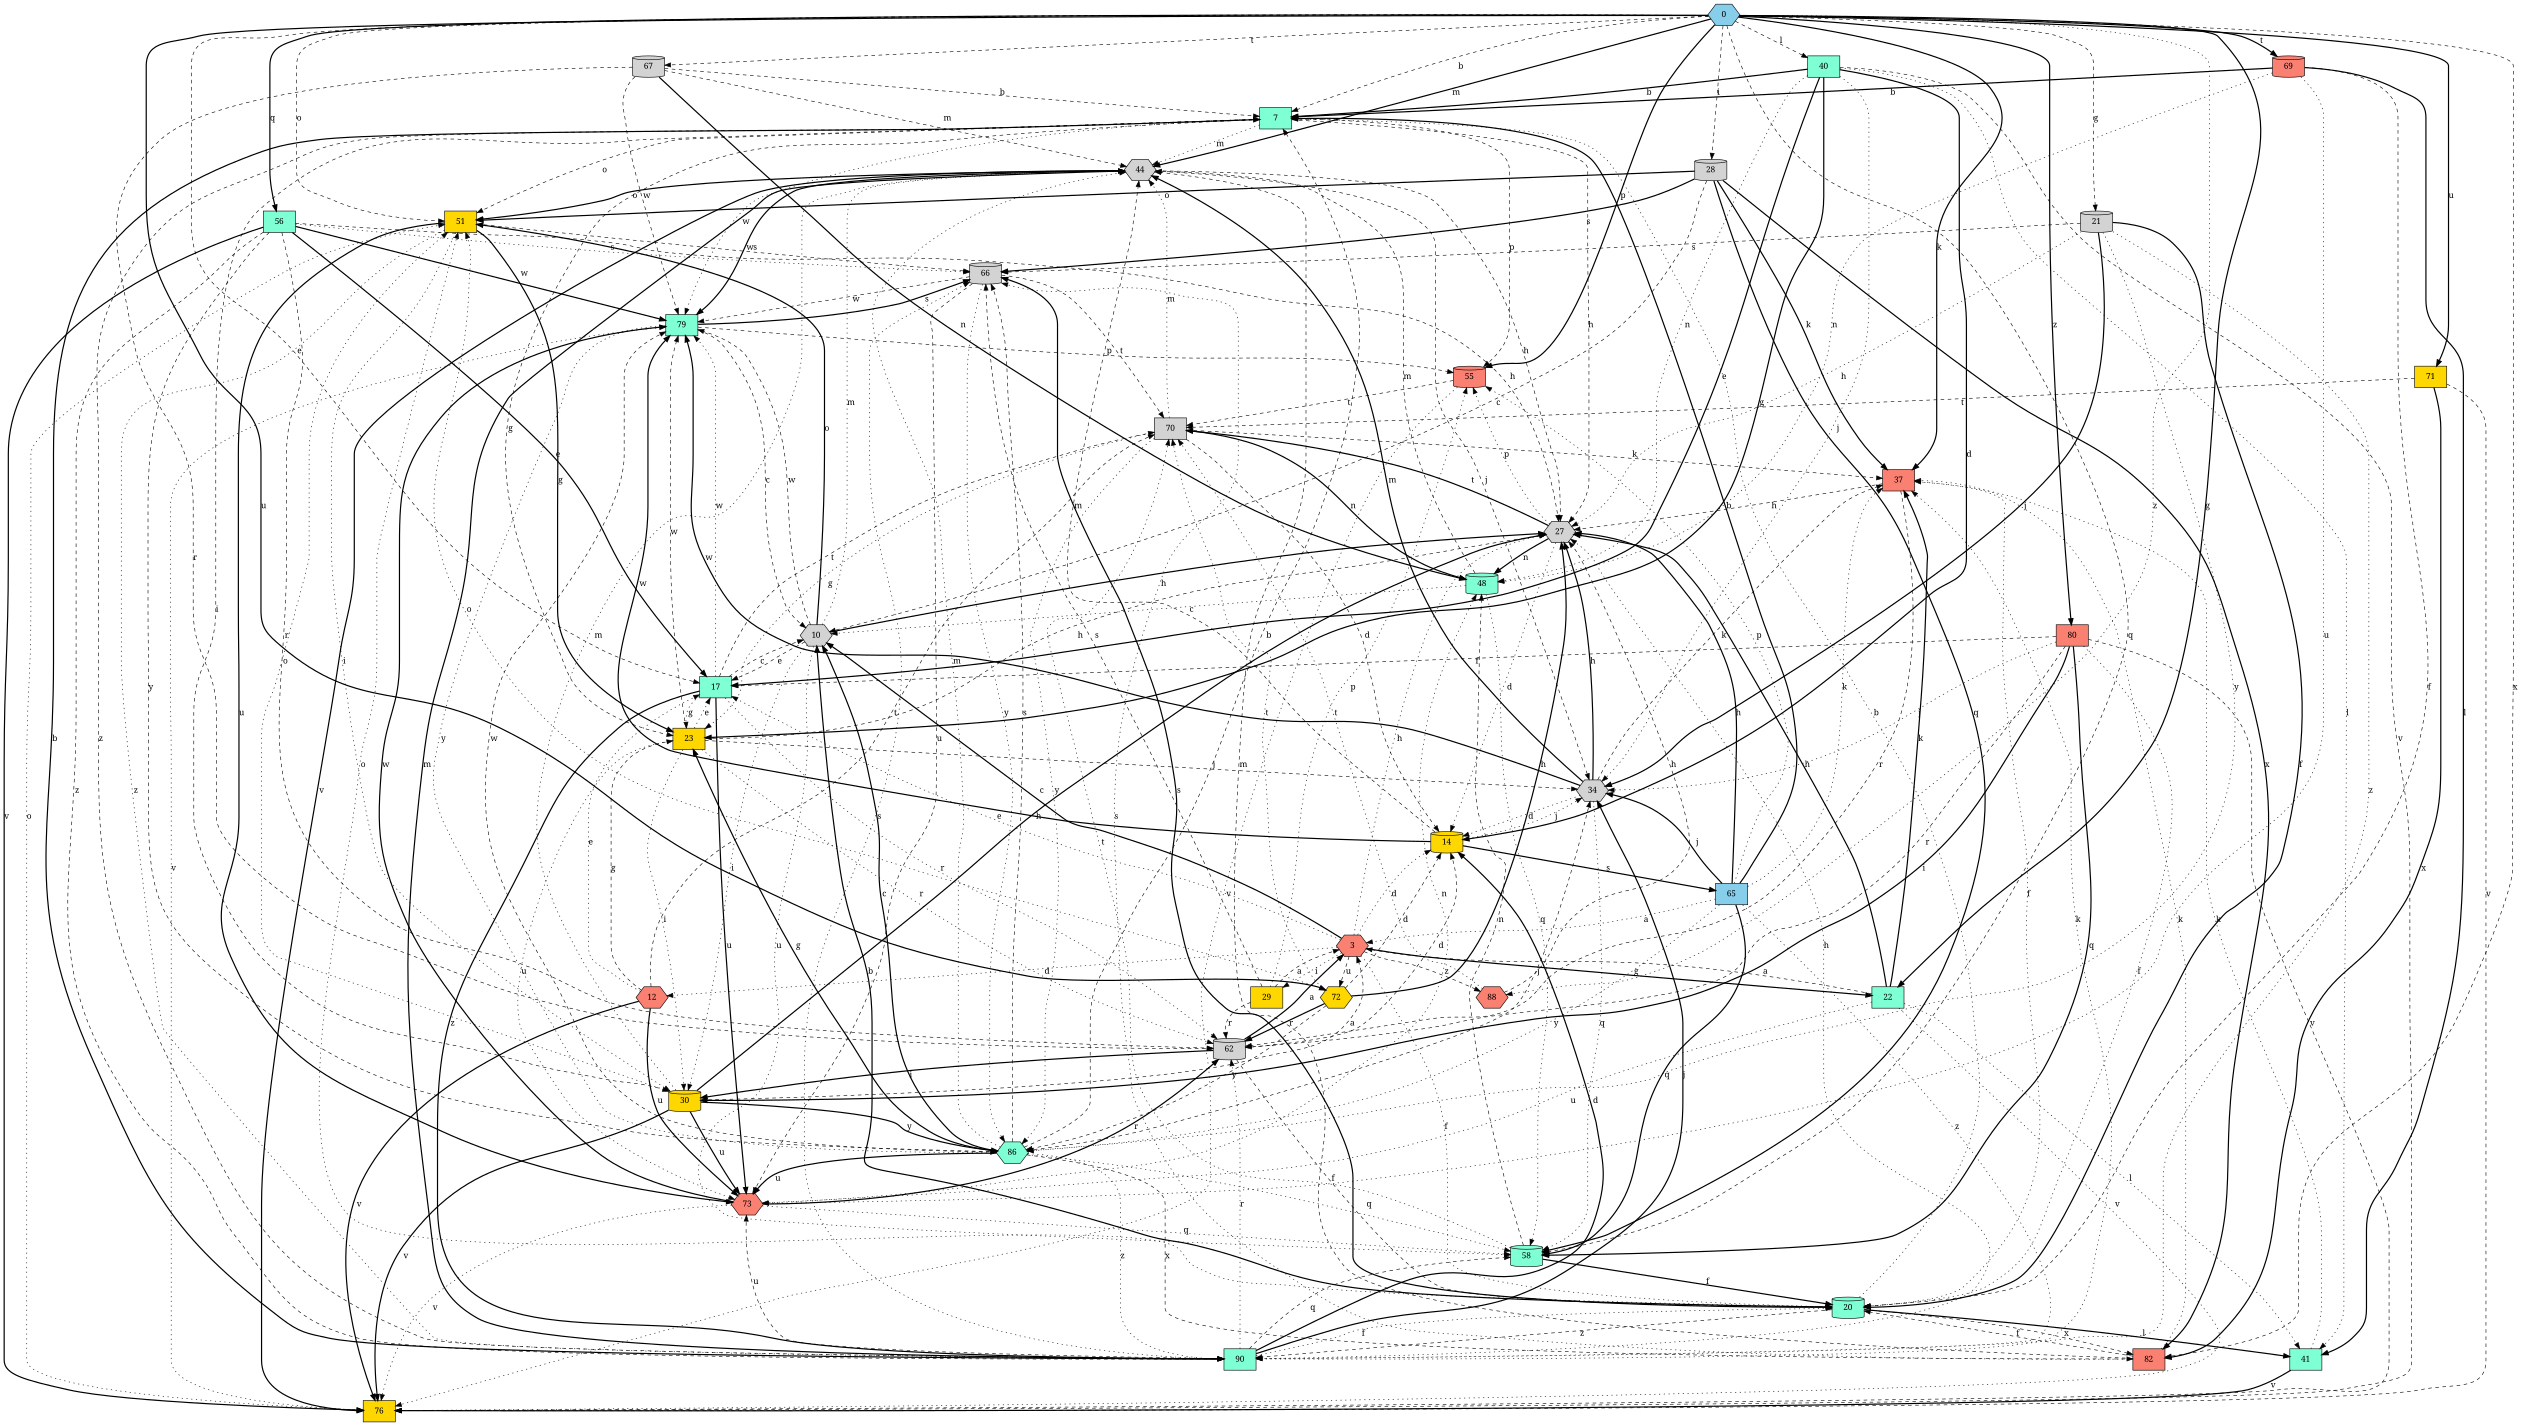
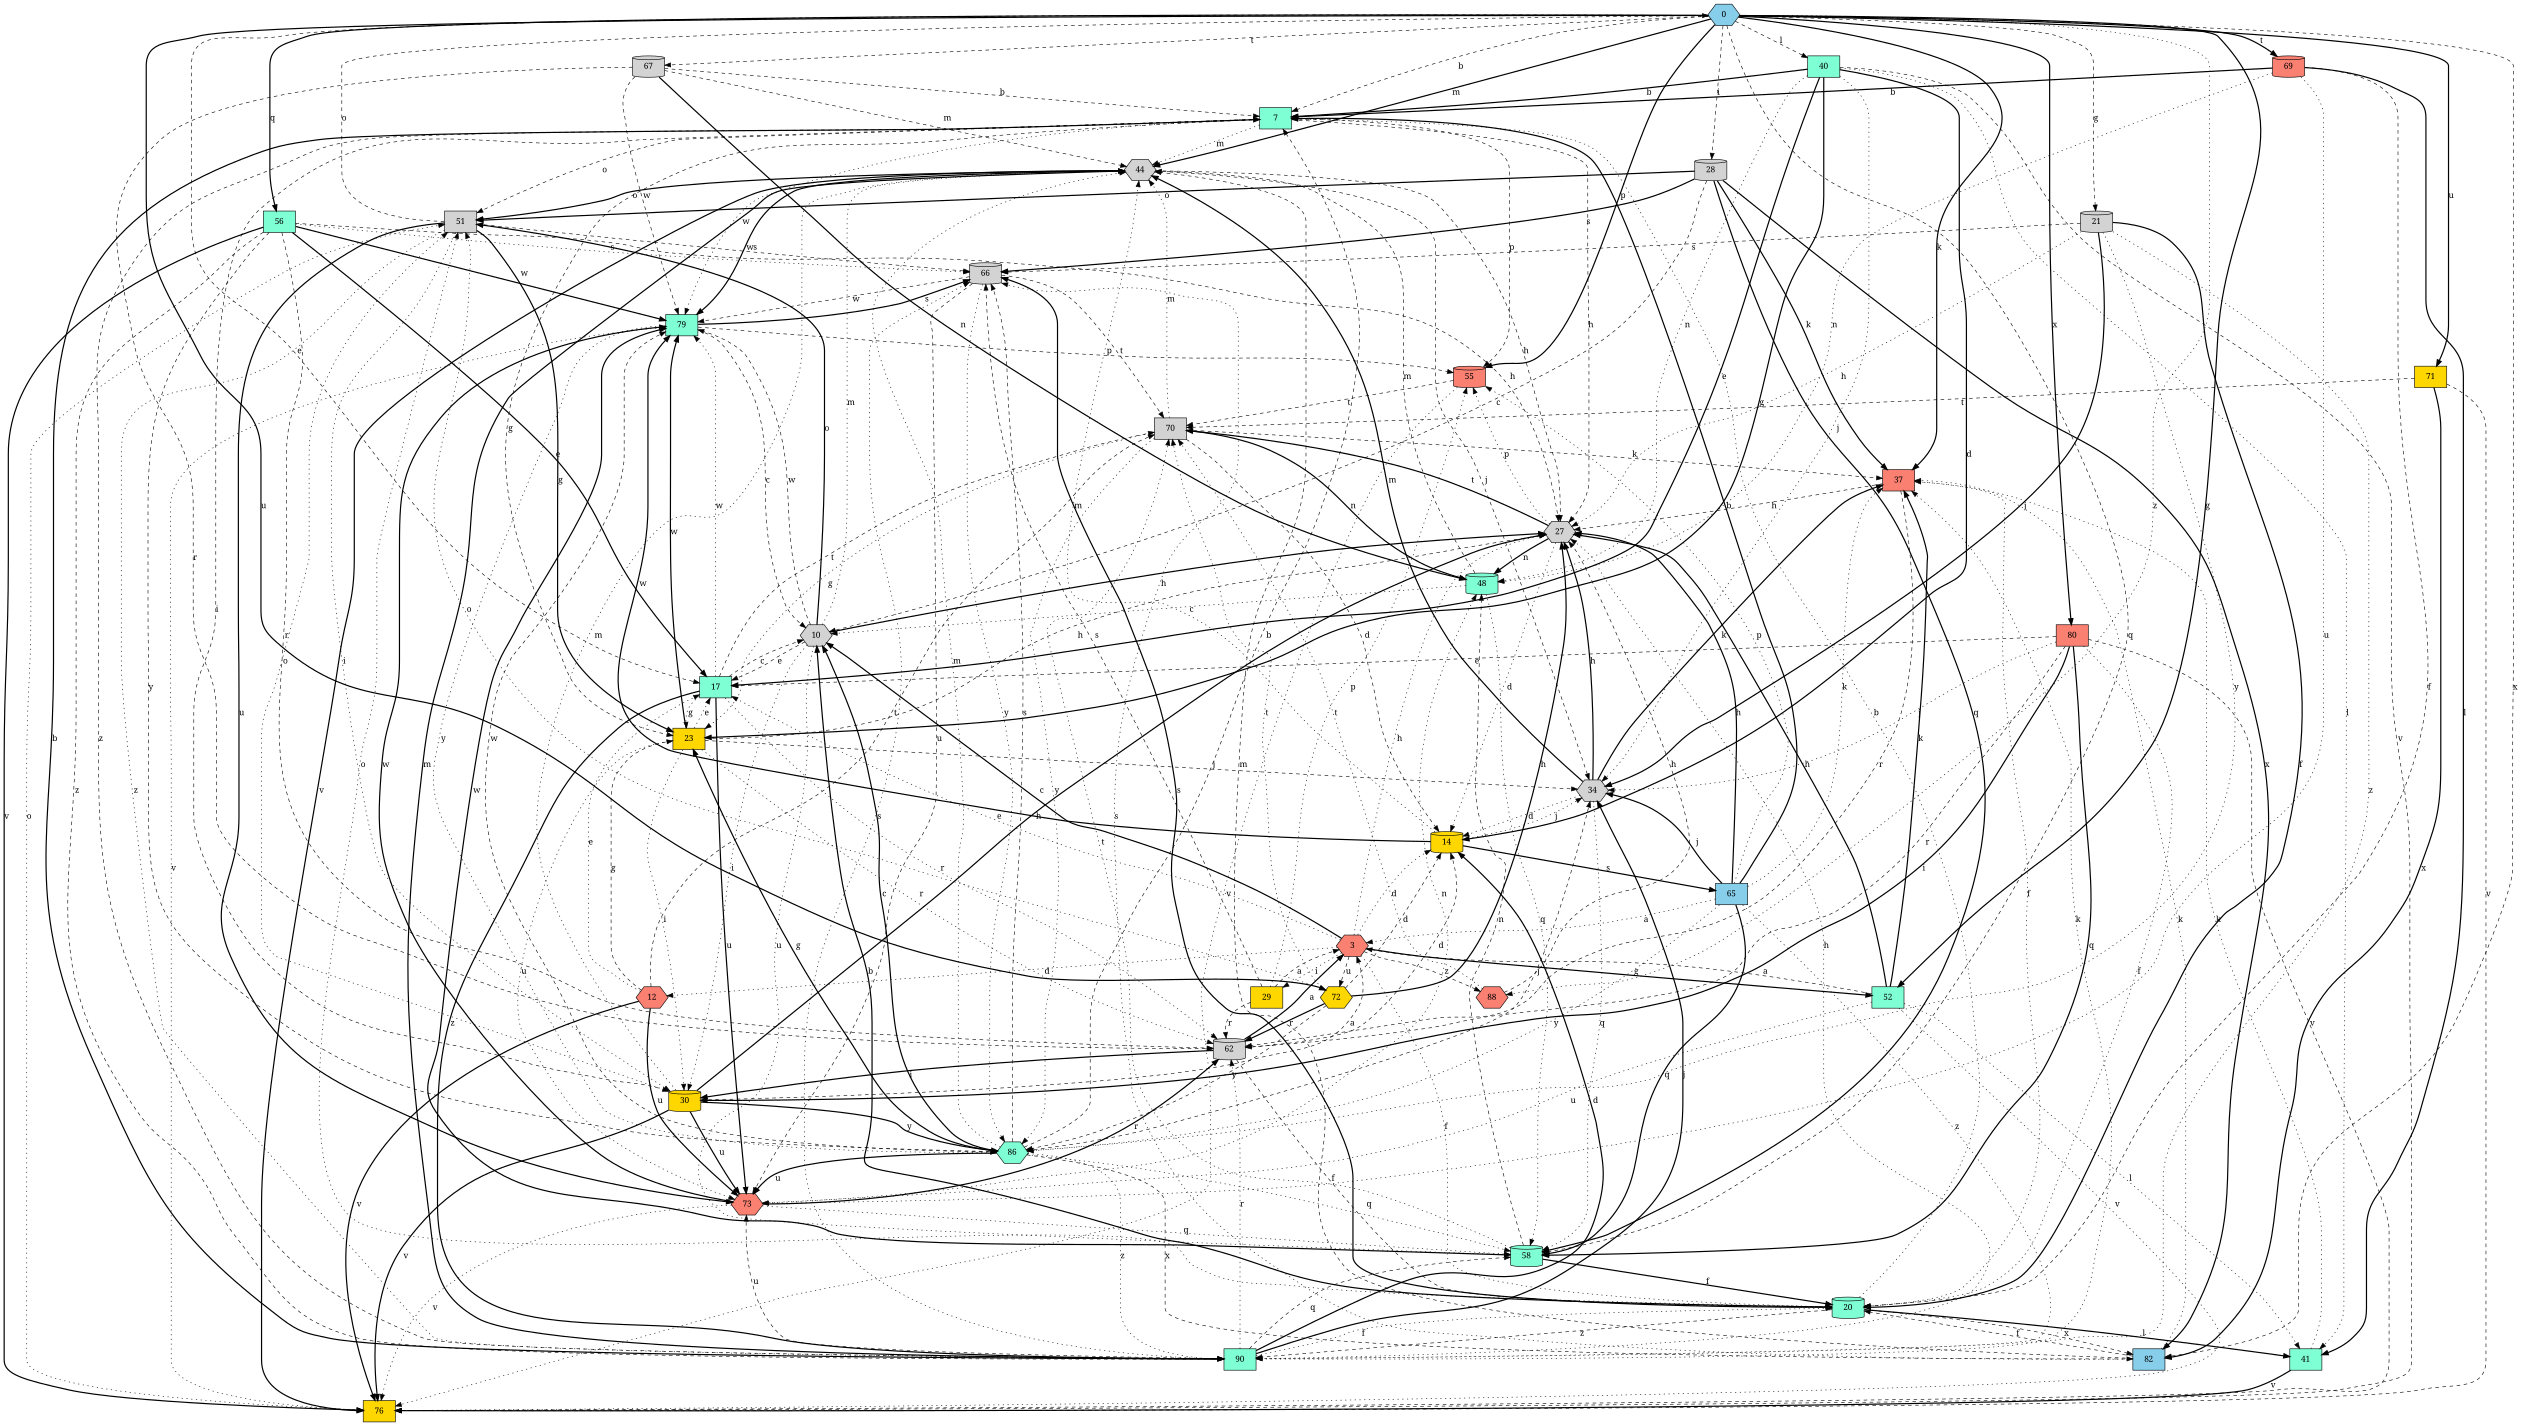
(863, 18) -> (906, 30)
(461, 222) -> (461, 222)
(2055, 325) -> (2055, 325)
(670, 535) -> (670, 535)
(1088, 601) -> (1088, 601)
(1725, 621) -> (1725, 621)
(1477, 661) -> (1477, 661)
(1076, 679) -> (537, 1188)
(1888, 997) -> (1888, 997)
(2149, 1359) -> (2149, 1359)
